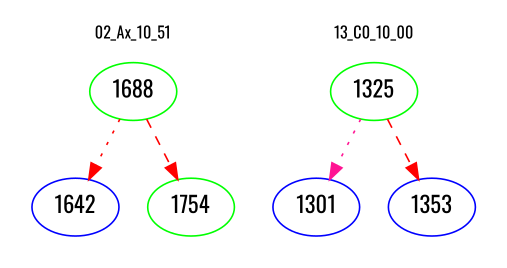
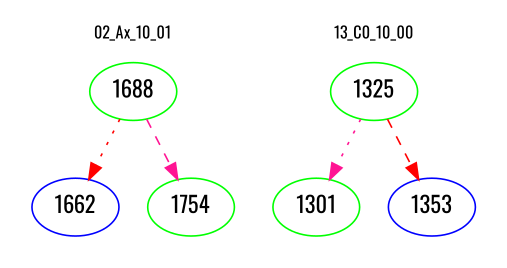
(133, 35) -> (133, 35)
(158, 142) -> (158, 142)
(75, 207) -> (75, 207)
(316, 207) -> (316, 207)
